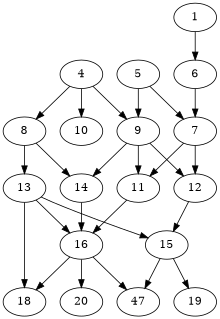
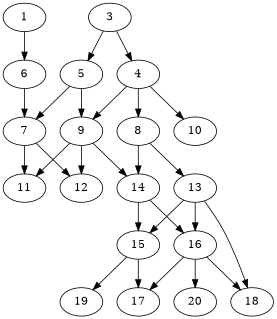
none -> (110, 17)
(183, 213) -> (138, 213)
(113, 214) -> none
(138, 302) -> (138, 302)
